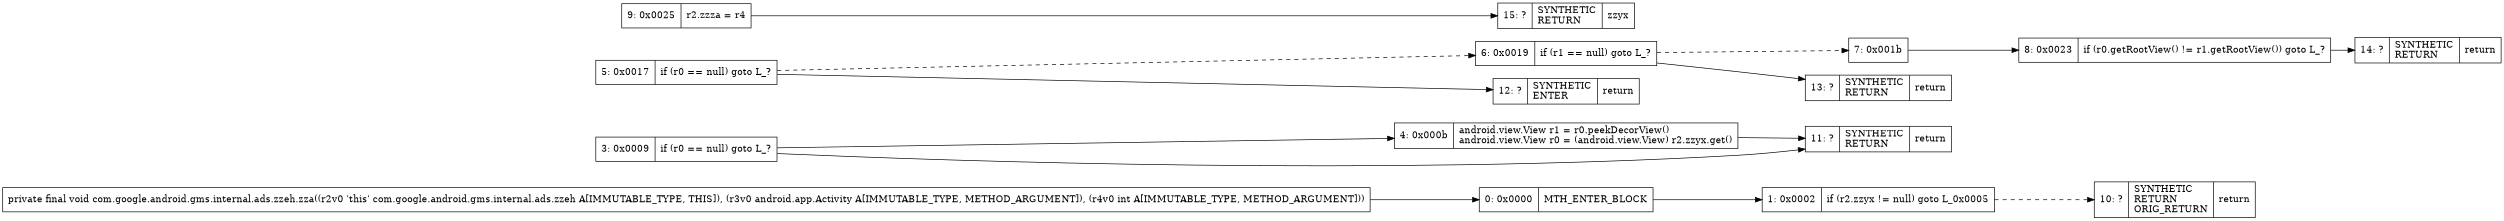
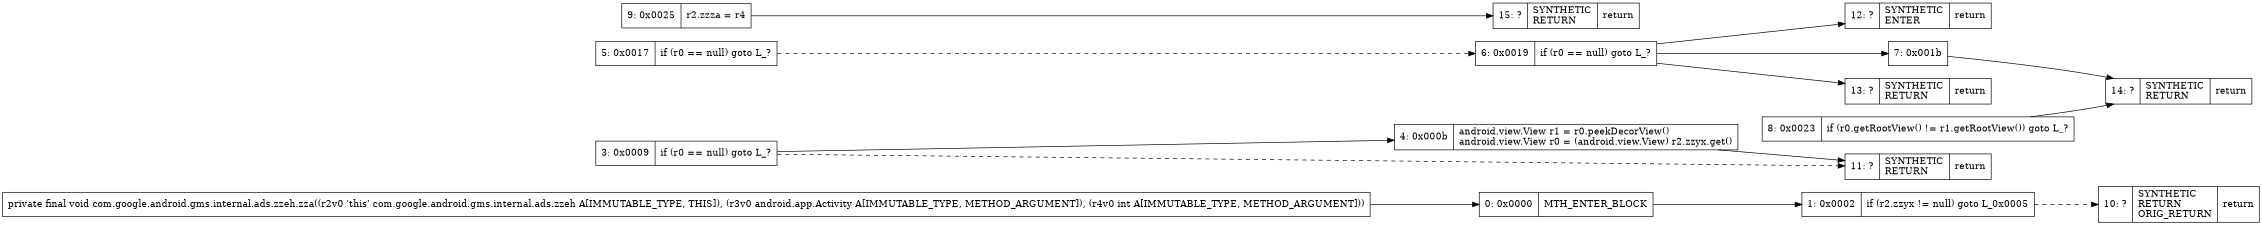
(1618, 15) -> (1618, 15)
(1960, 50) -> (2027, 65)
(1749, 52) -> (1769, 54)
(1596, 53) -> (1596, 53)
(1132, 82) -> (1748, 34)
(1288, 166) -> (1307, 160)
